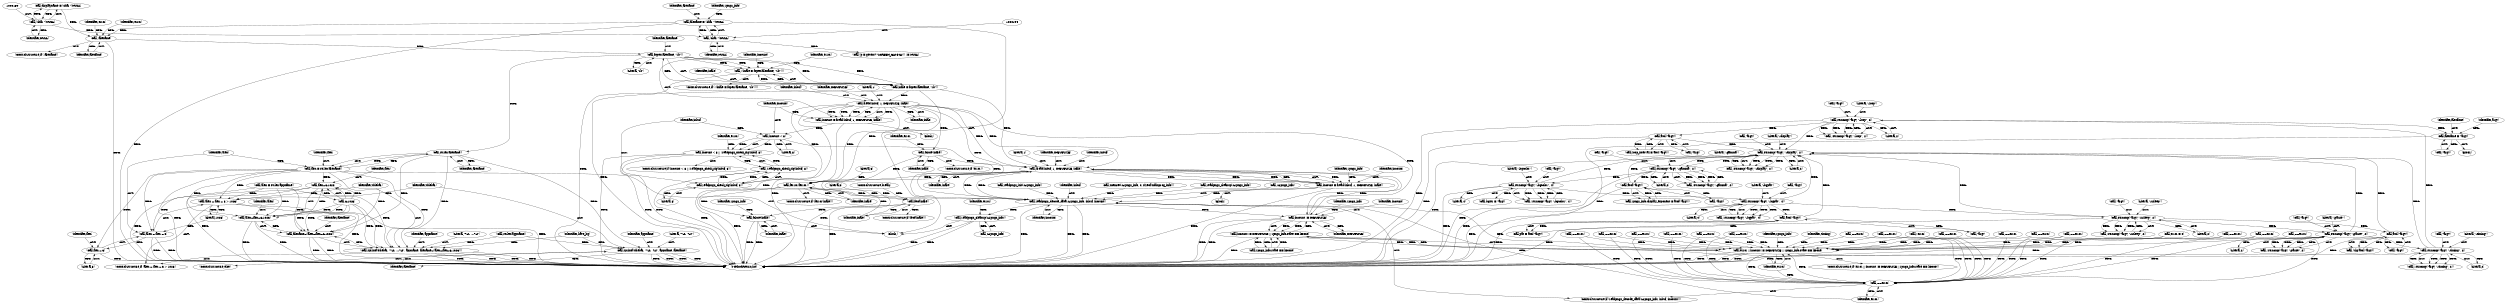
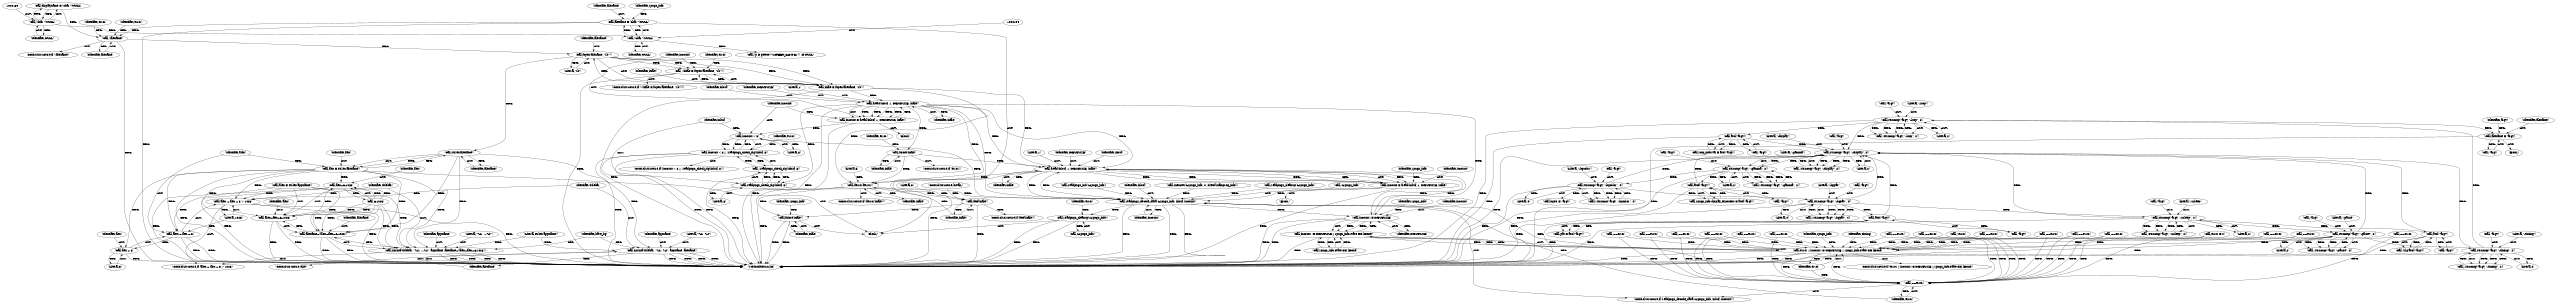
none -> (743, 146)
(286, 202) -> (301, 202)
(222, 210) -> (237, 210)
(511, 234) -> (541, 234)
